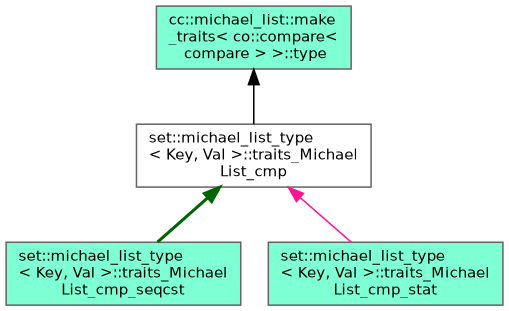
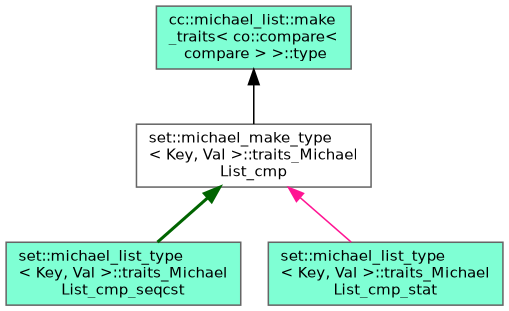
(254, 156) -> (254, 156)
